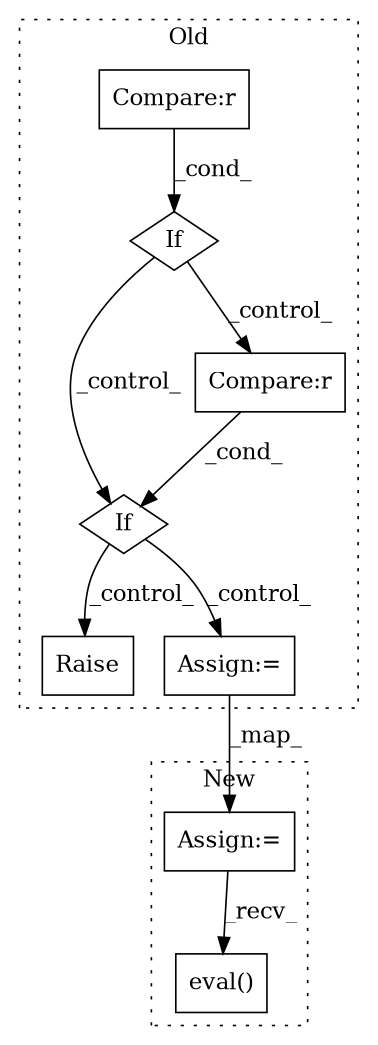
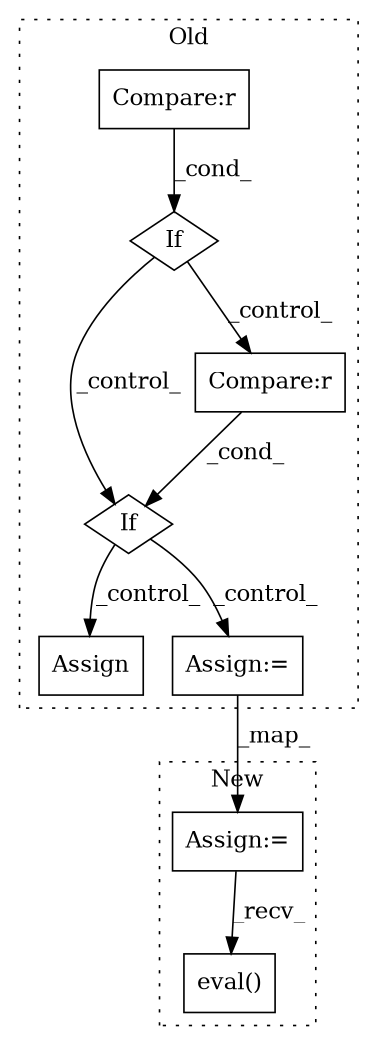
(88, 666) -> (91, 666)
